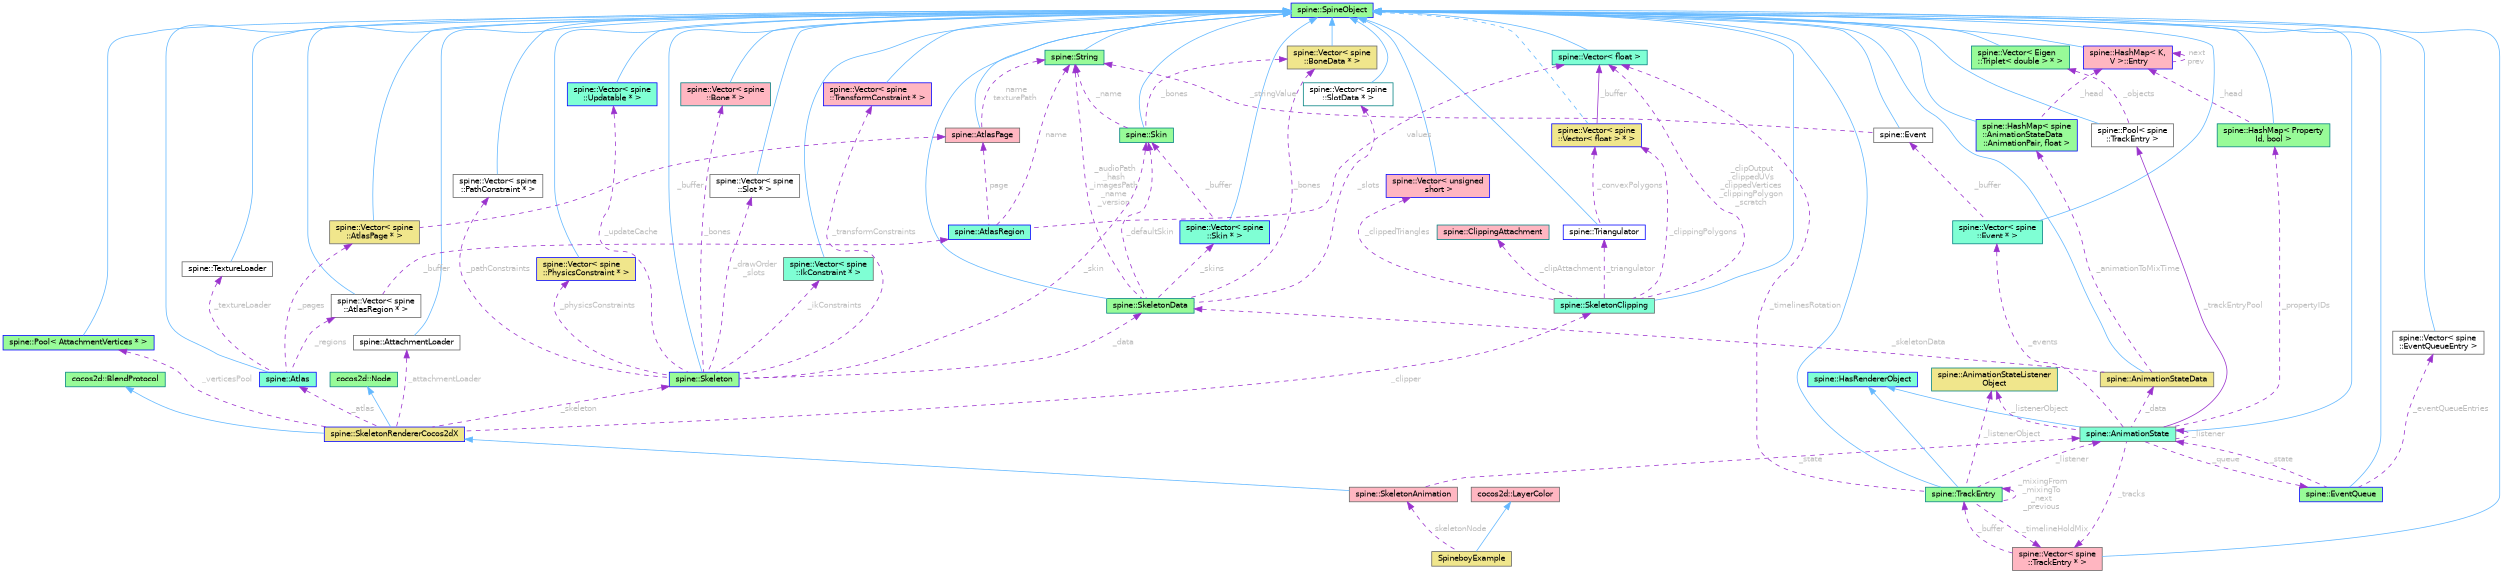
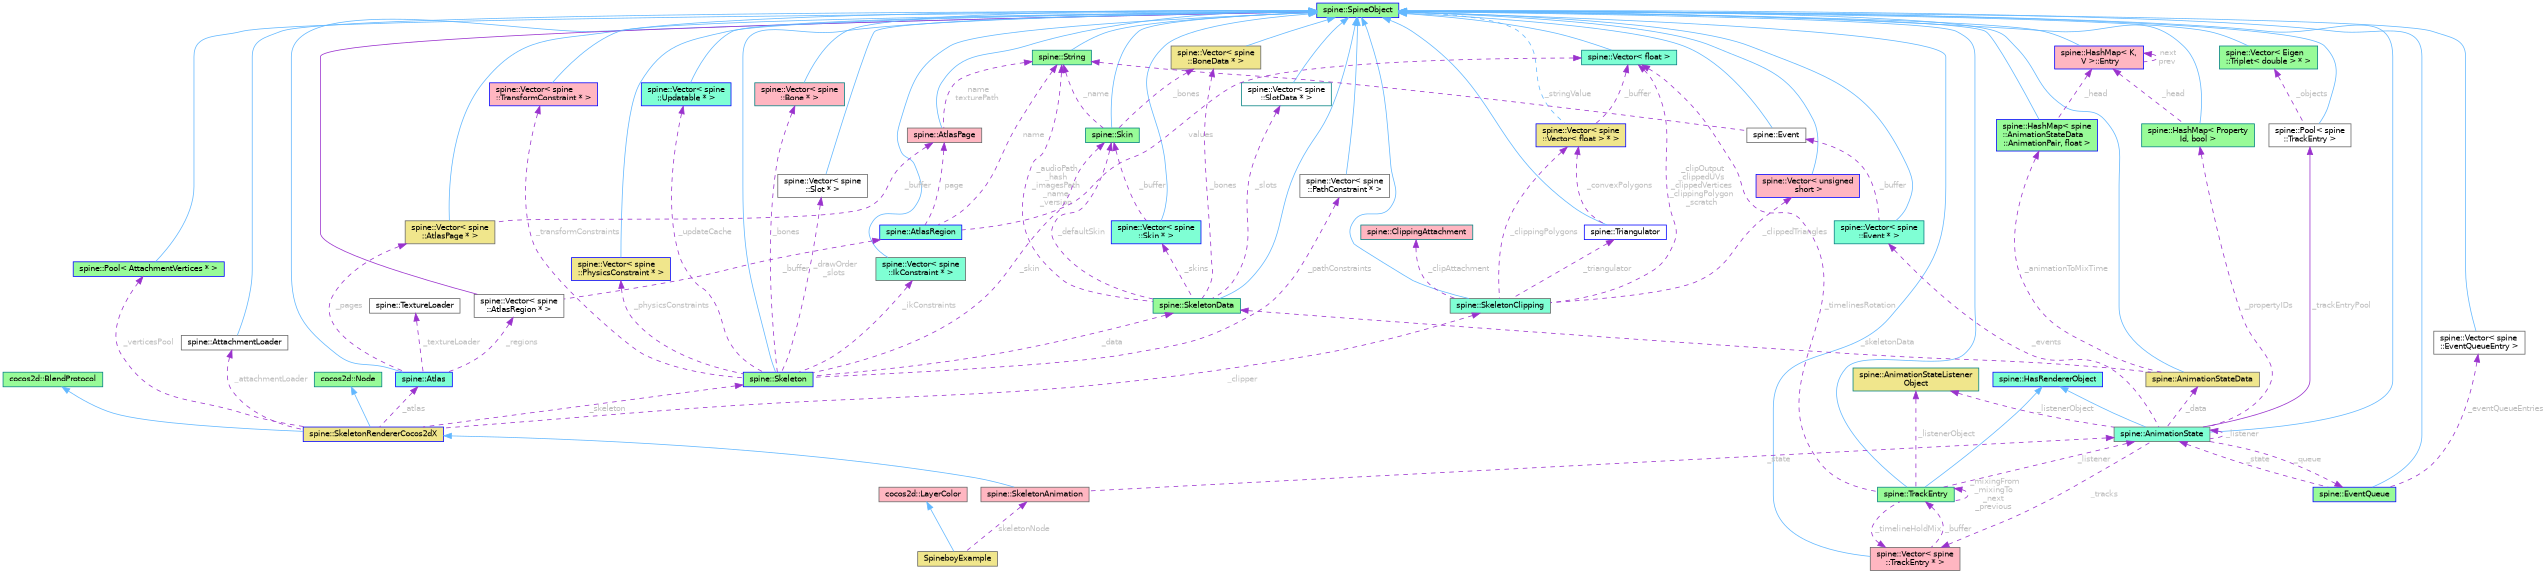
(657, 18) -> none
(407, 32) -> (540, 35)
(1598, 98) -> (1615, 101)
